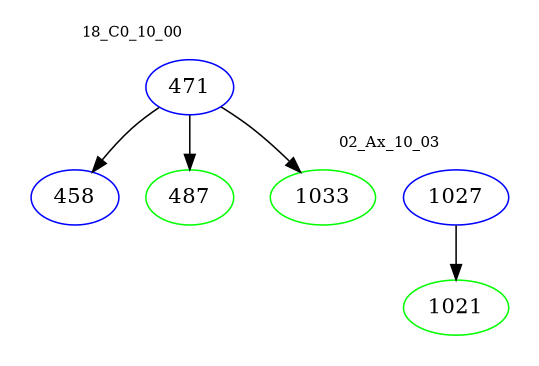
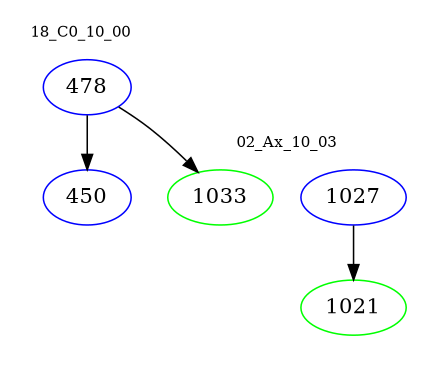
(190, 87) -> (87, 87)
(75, 197) -> (87, 197)
(190, 197) -> none
